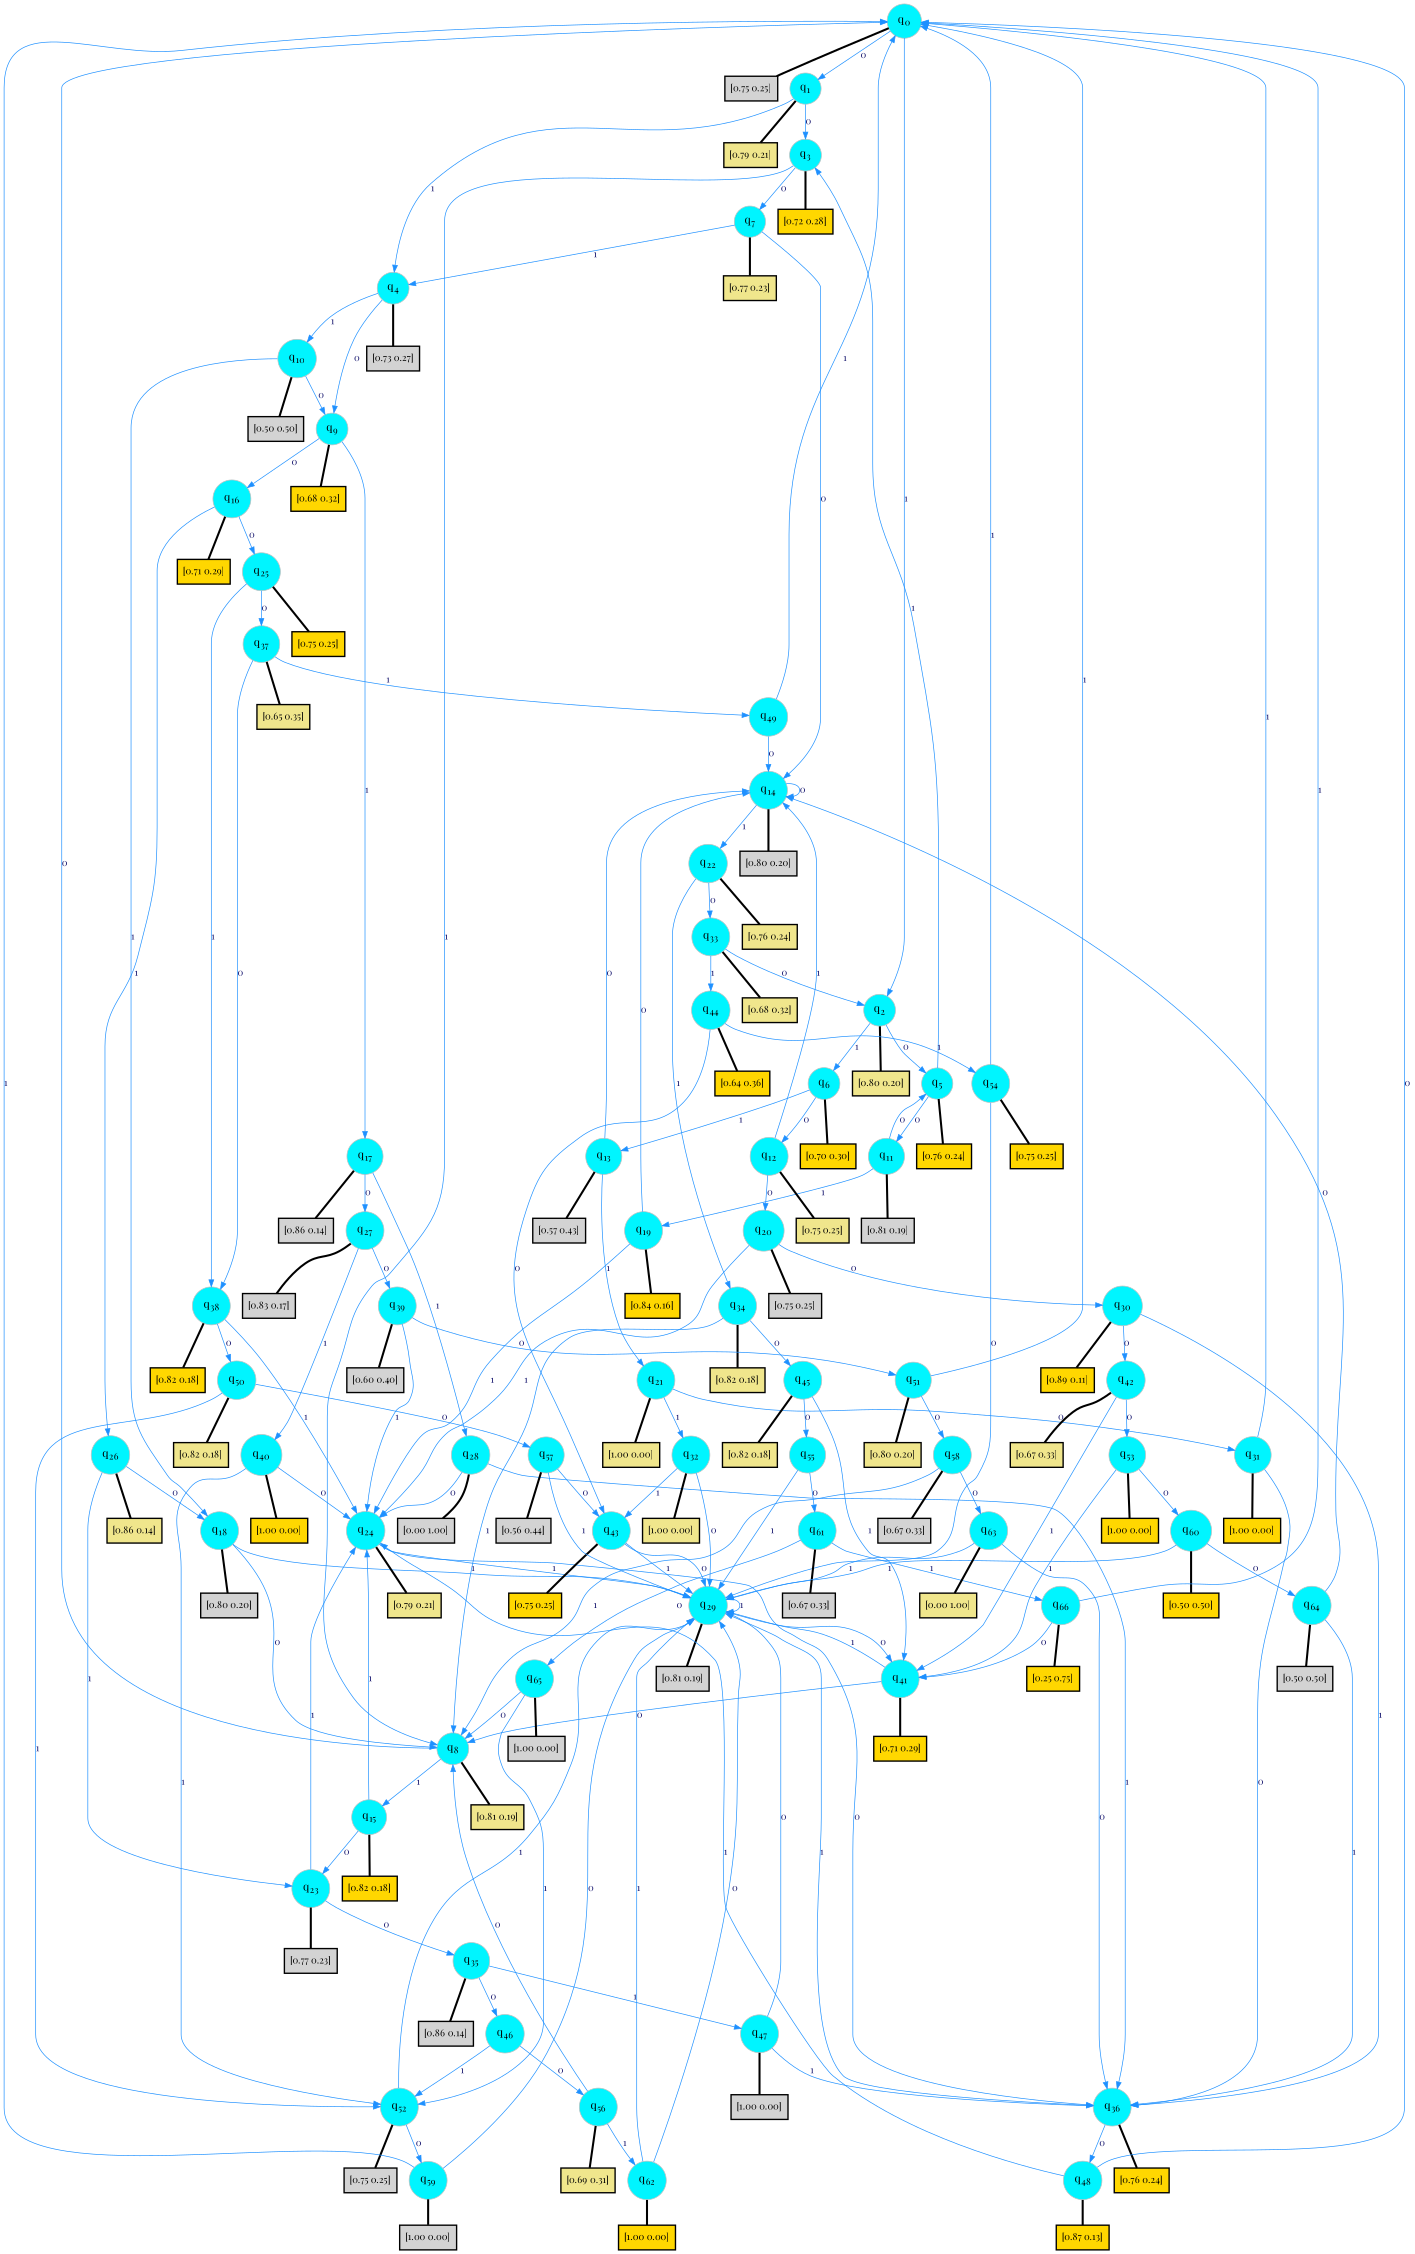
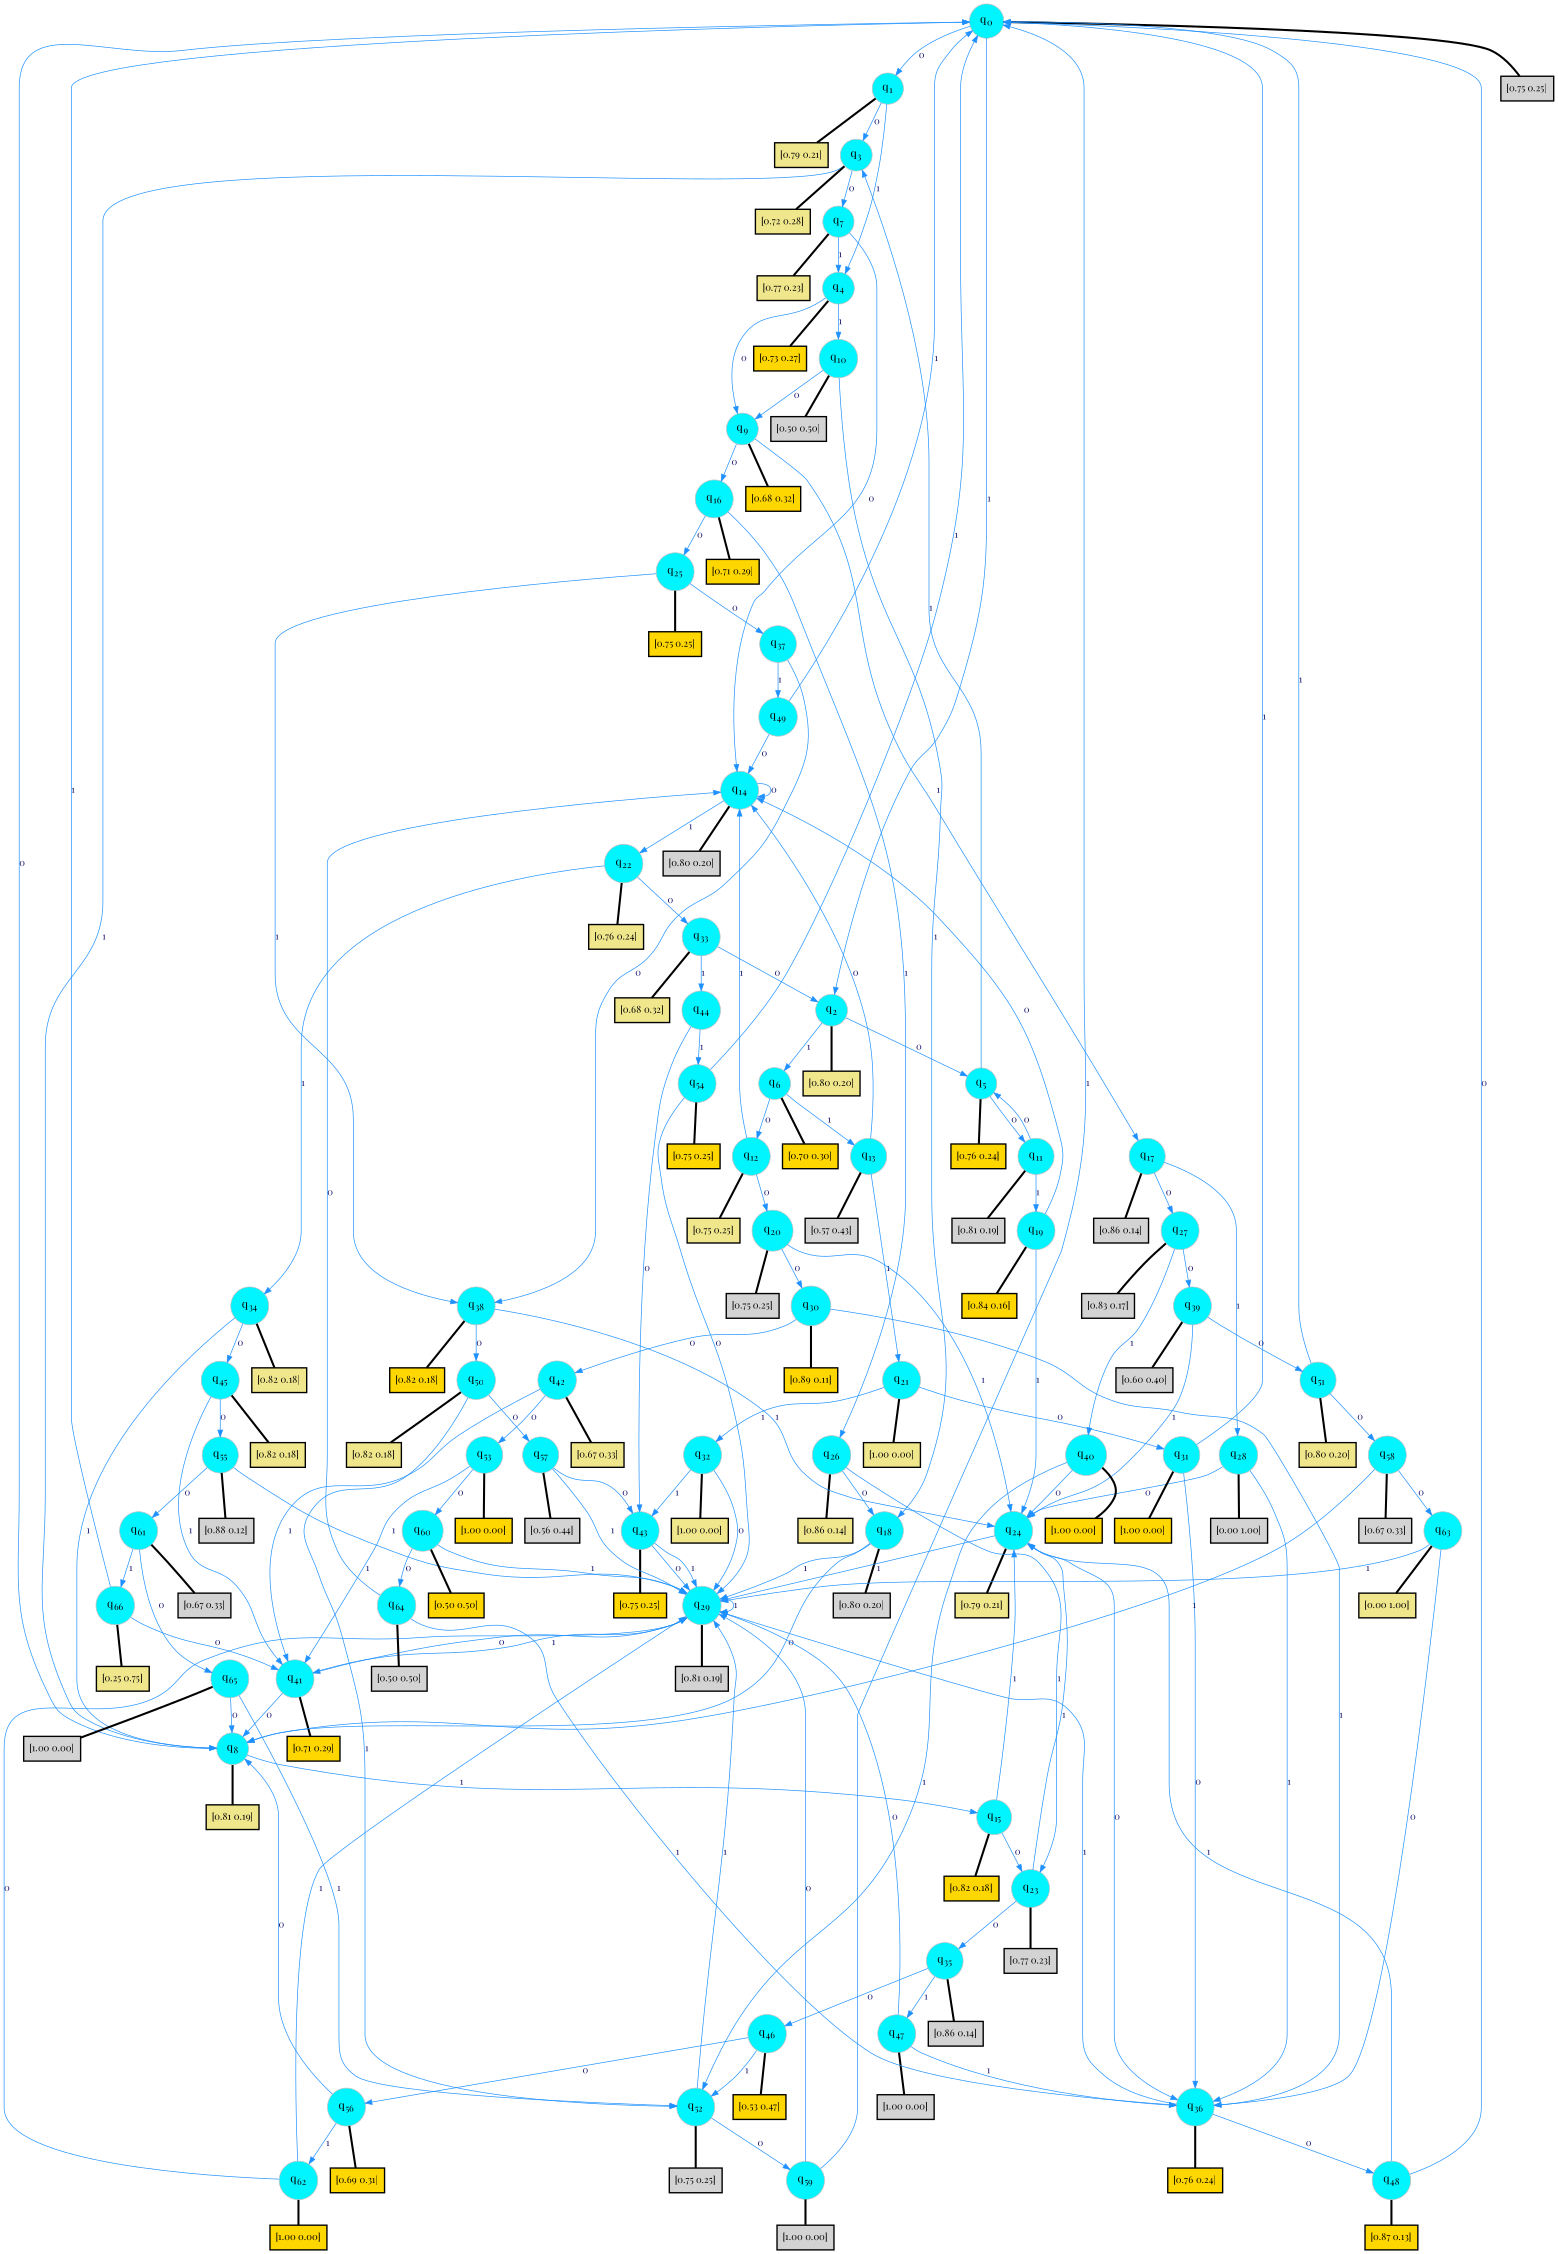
(805, 222) -> (783, 222)
(393, 359) -> (780, 359)
(283, 717) -> none
(742, 1084) -> none
none -> (226, 1531)
(1053, 1679) -> (123, 1679)
none -> (760, 2107)
(588, 2180) -> (357, 2180)
